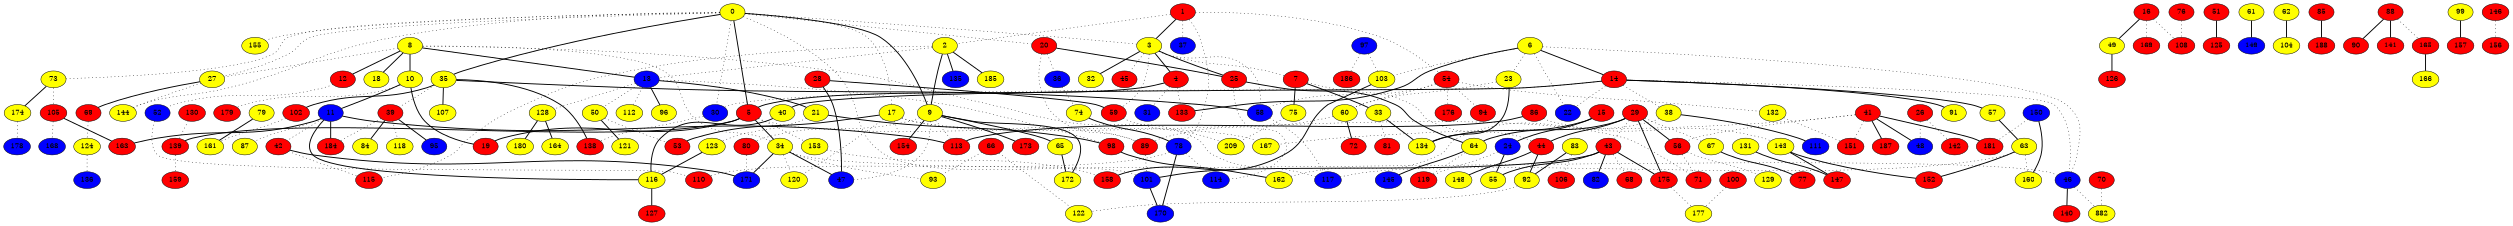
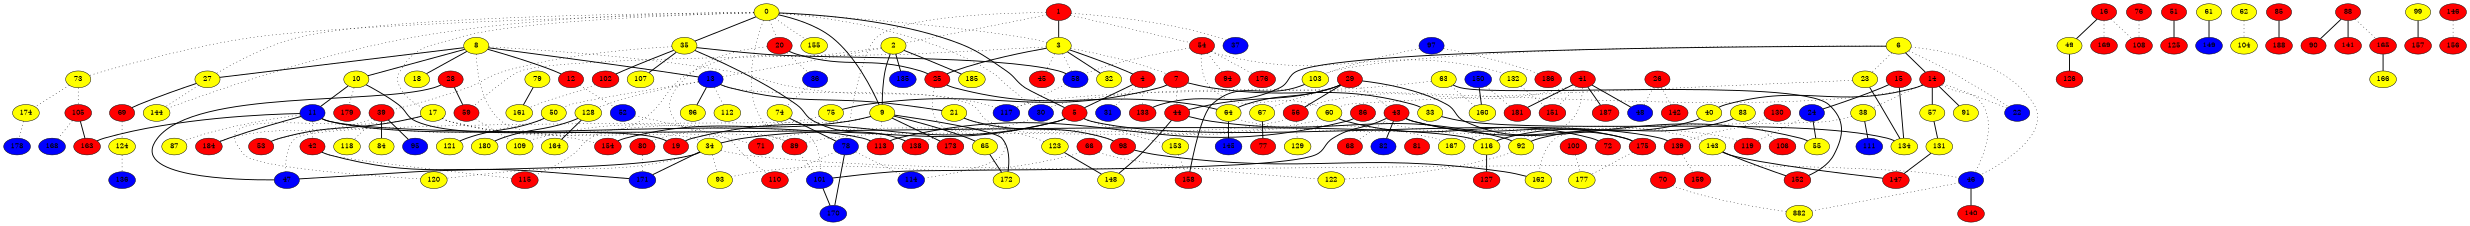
(2286, 29) -> (2244, 29)
(320, 61) -> (342, 63)
(36, 96) -> (52, 96)
(2008, 129) -> (1936, 130)
(1231, 147) -> (520, 147)
(682, 163) -> (1083, 163)
